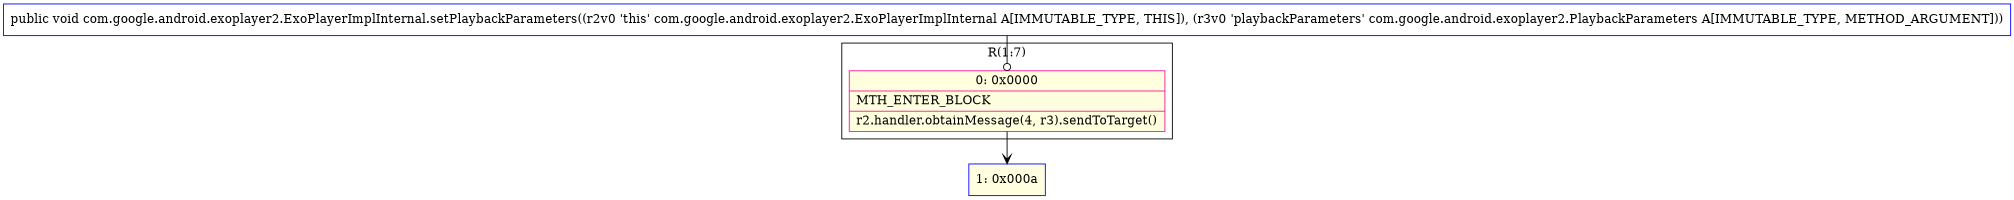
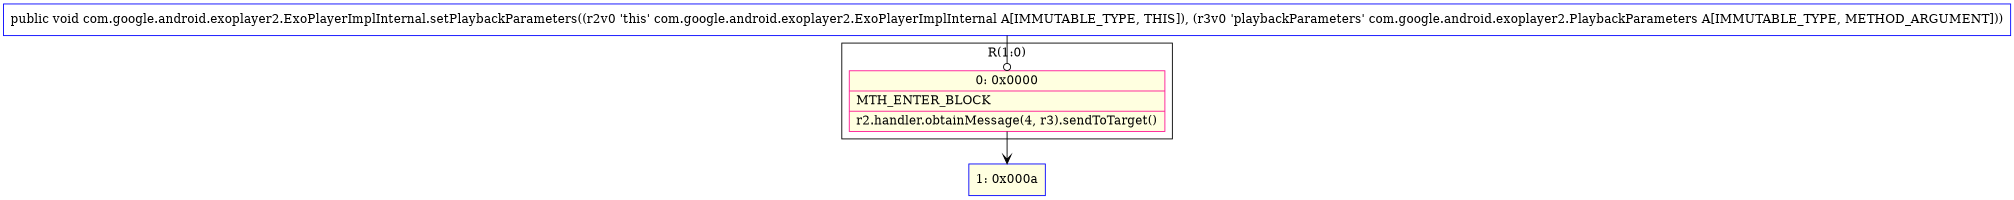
(1007, 53) -> (1007, 53)
